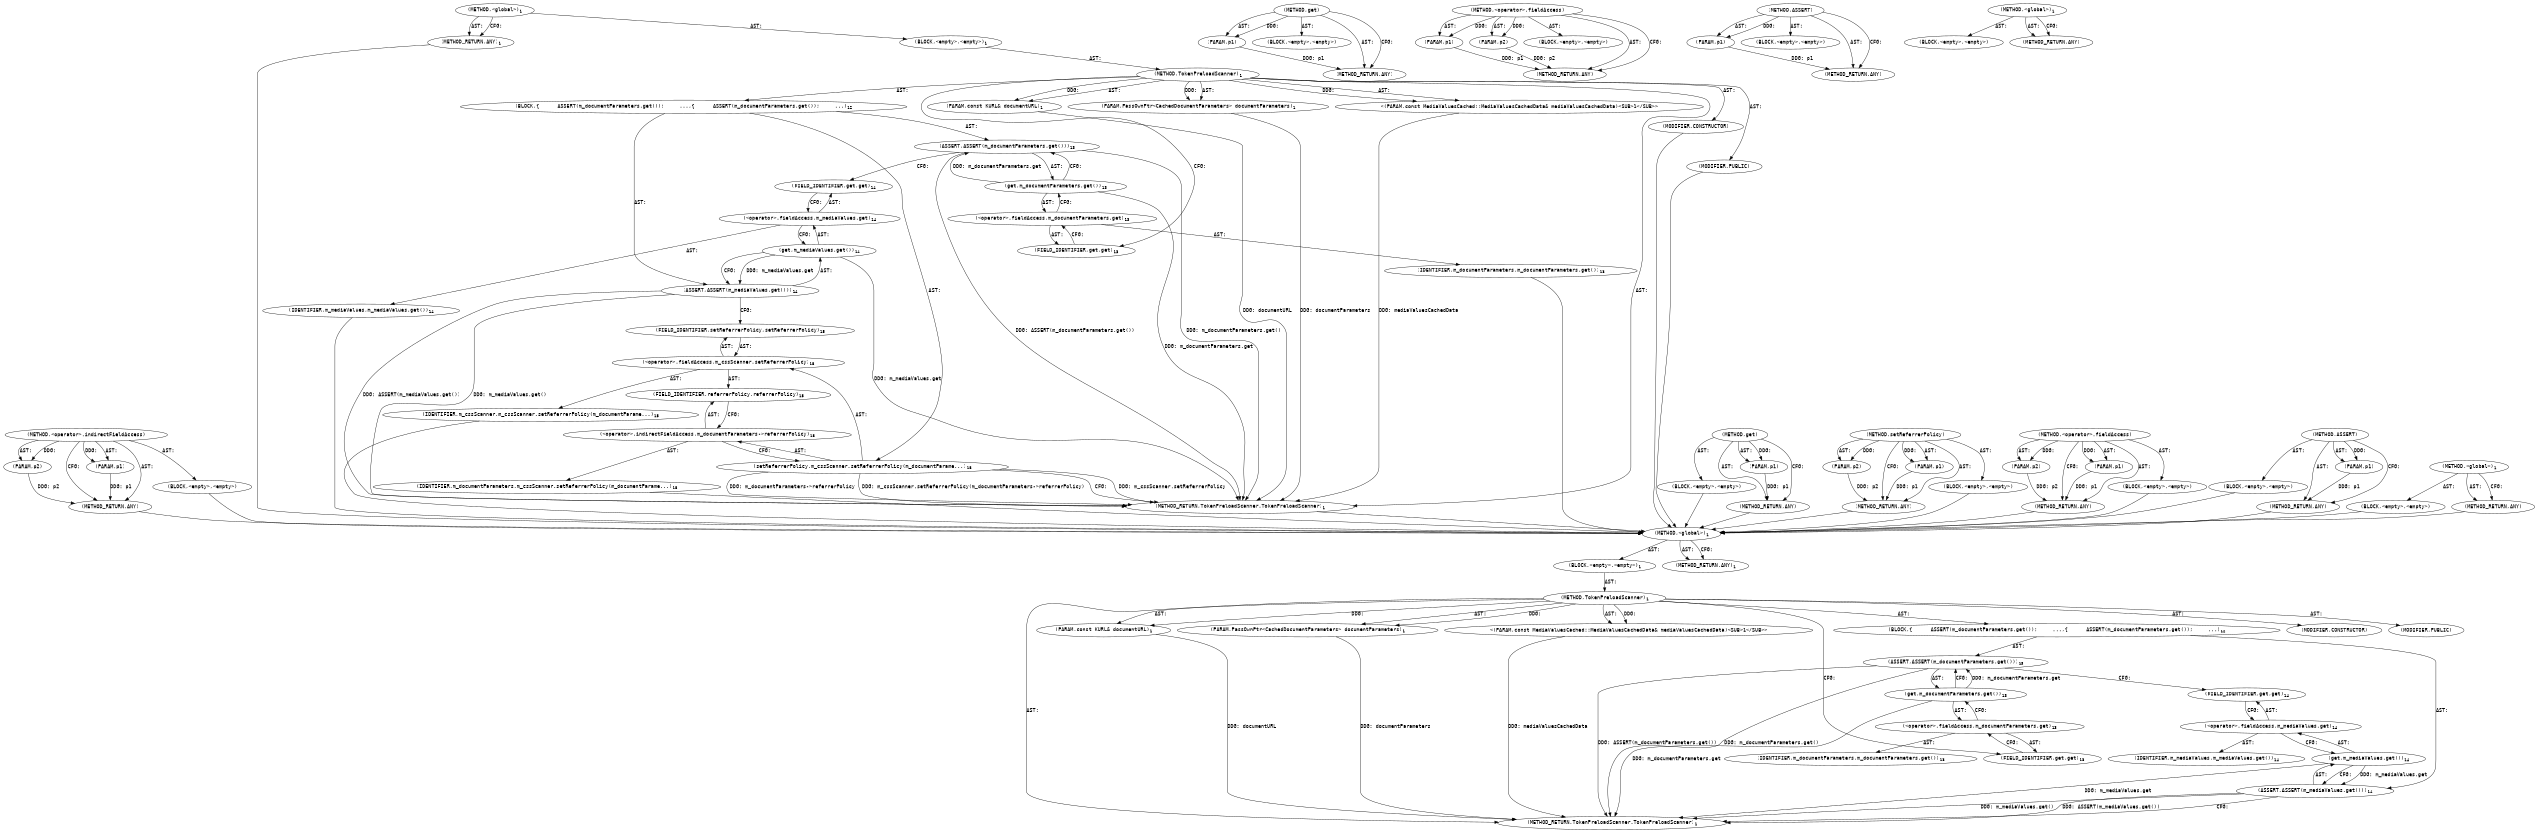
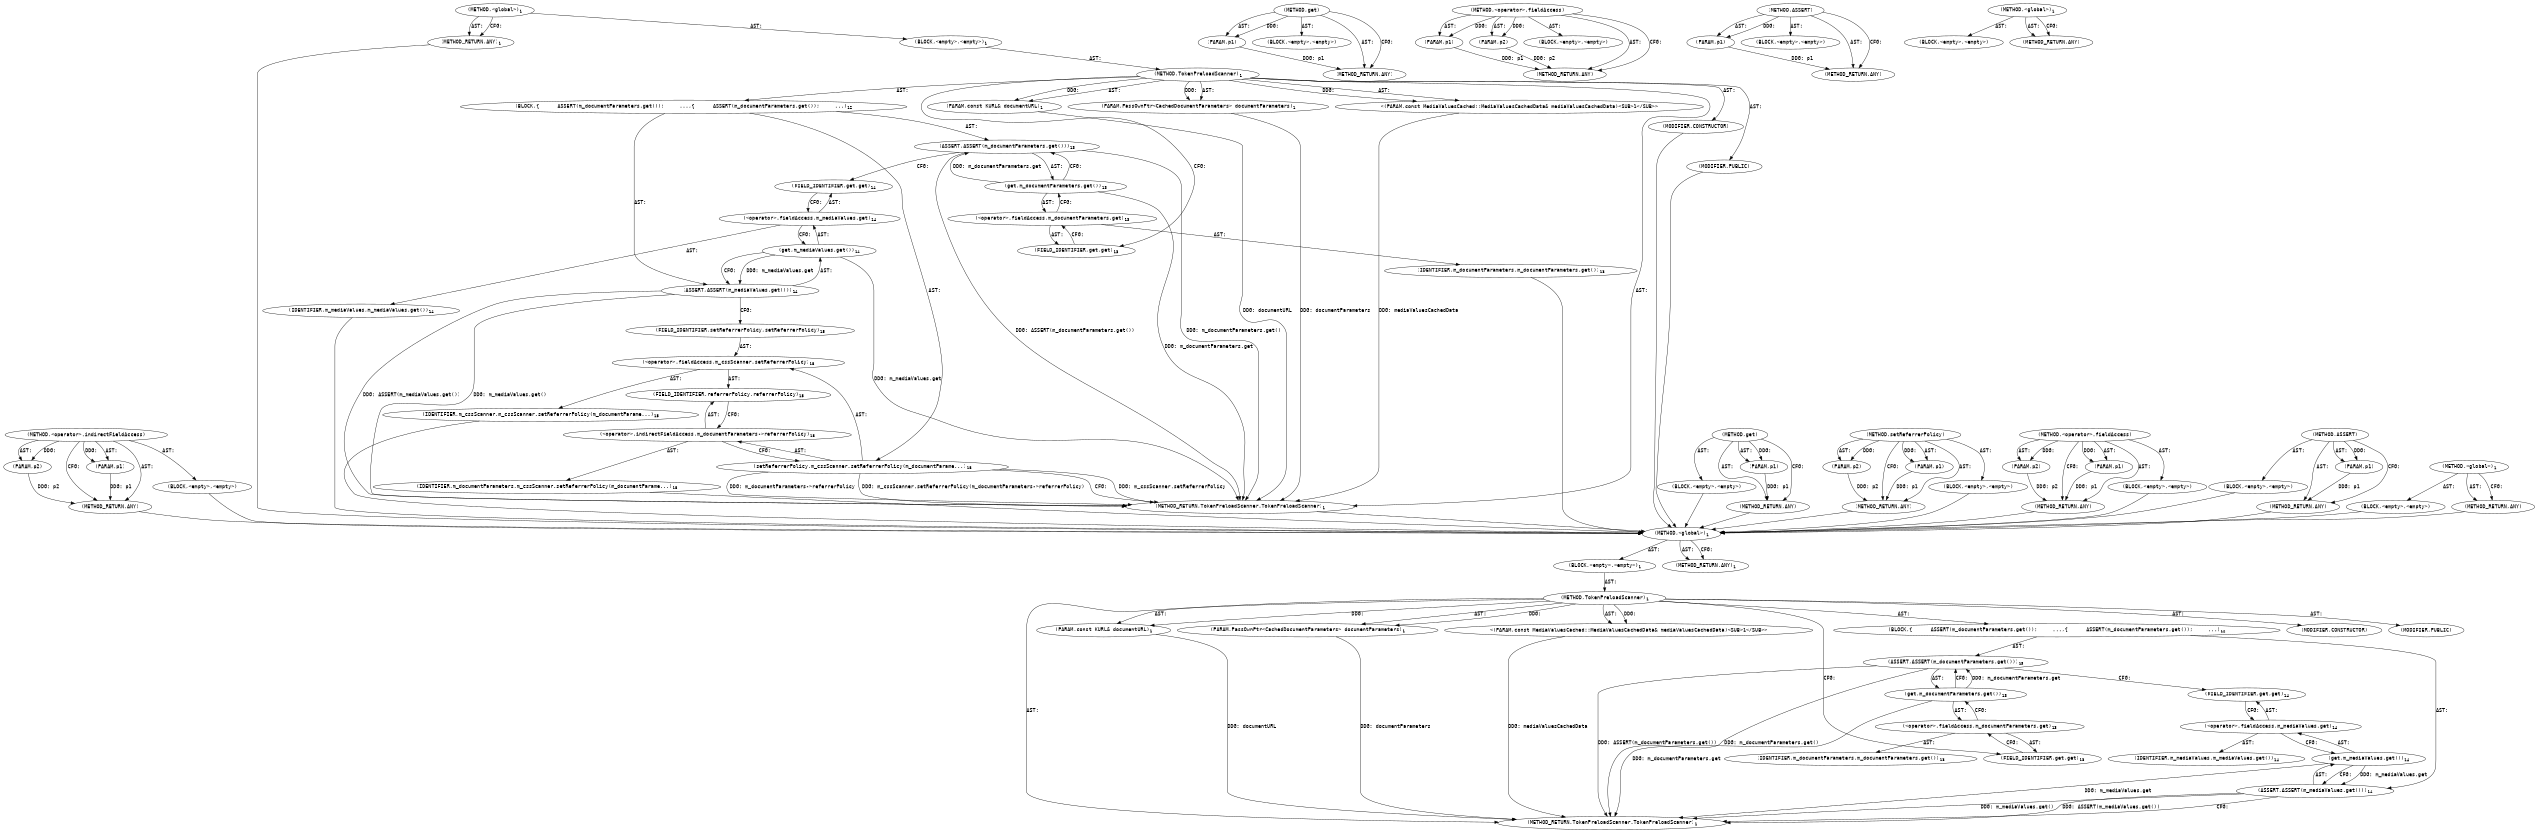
(720, 348) -> none
